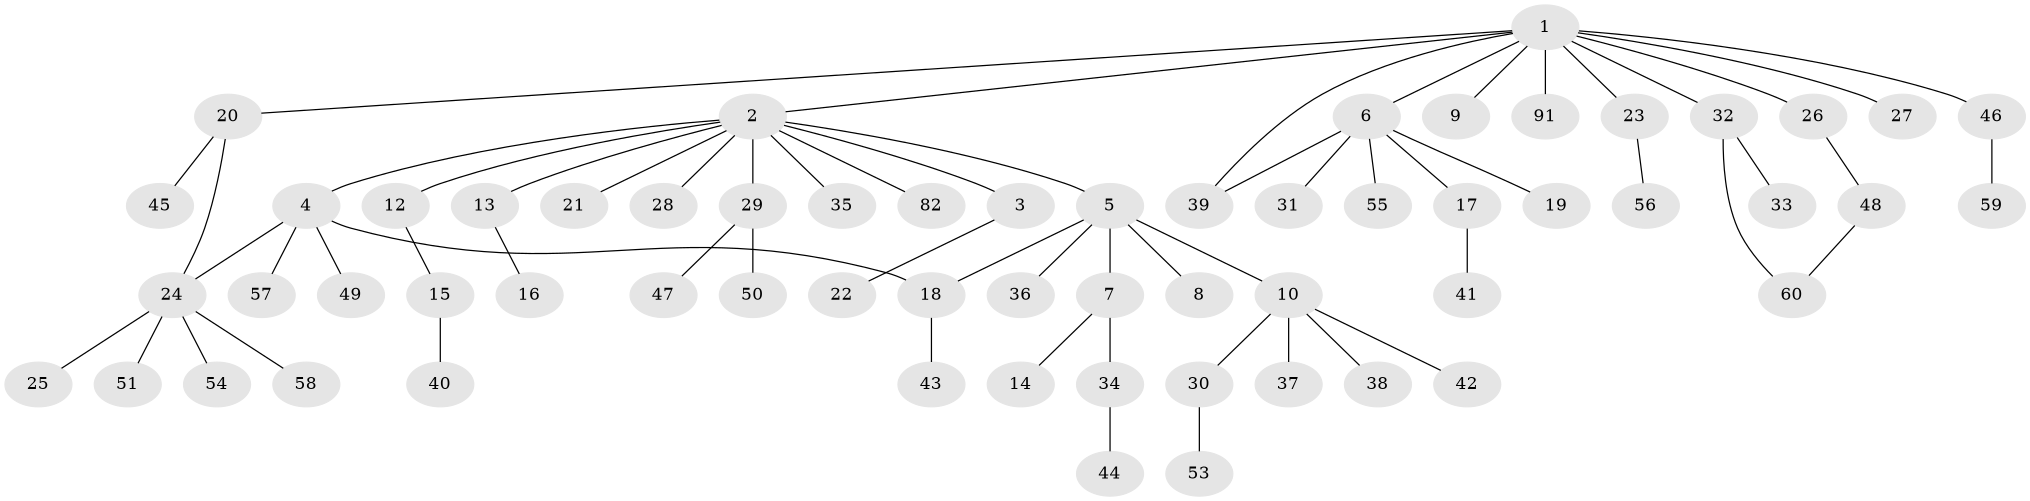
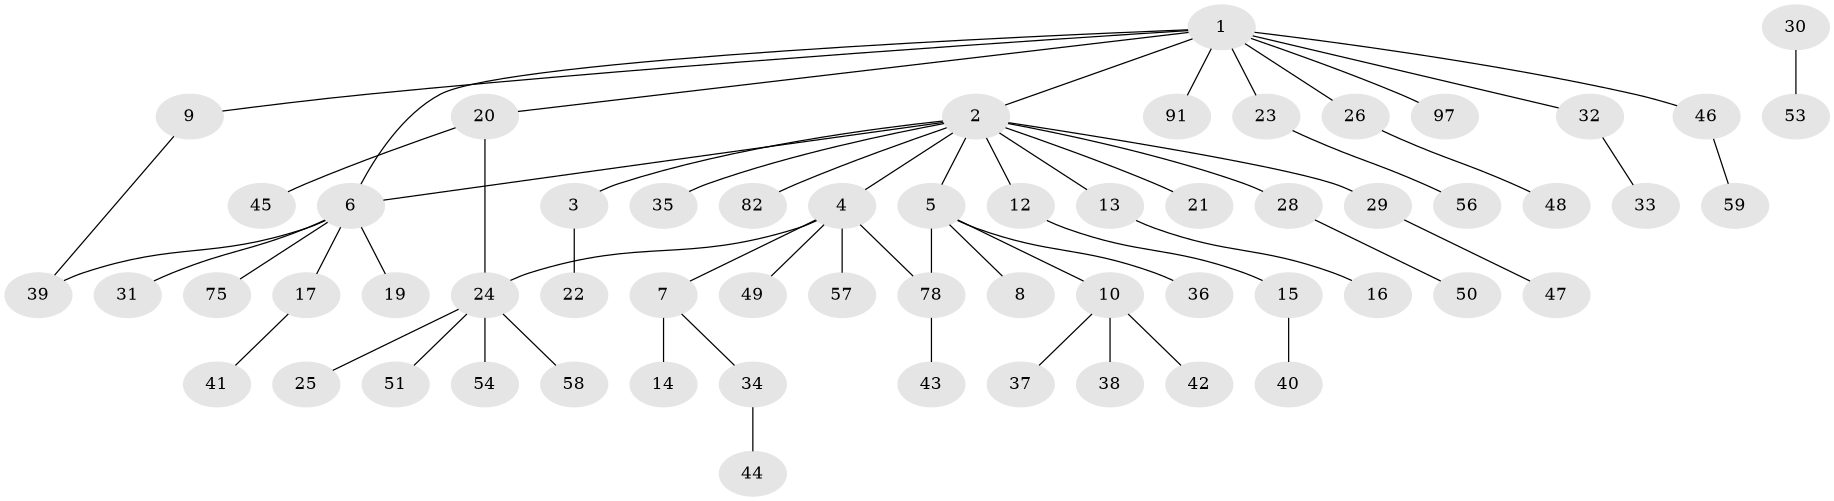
(1349, 81) -> (114, 206)
(1903, 117) -> (1445, 117)
none -> (663, 161)
(1378, 206) -> (217, 295)
(1110, 251) -> (753, 251)
(753, 258) -> (1378, 251)
(931, 295) -> (931, 295)
(1792, 295) -> none
(1244, 340) -> none
